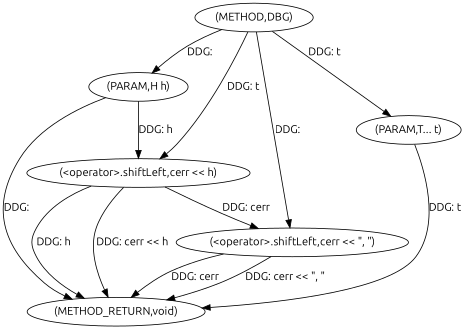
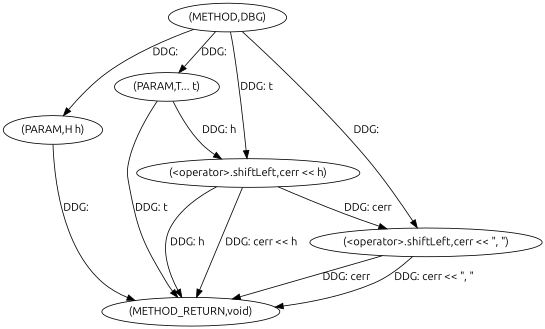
(325, 52) -> (216, 52)
(138, 126) -> (191, 131)
